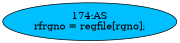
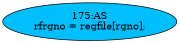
(90, 22) -> (90, 22)
